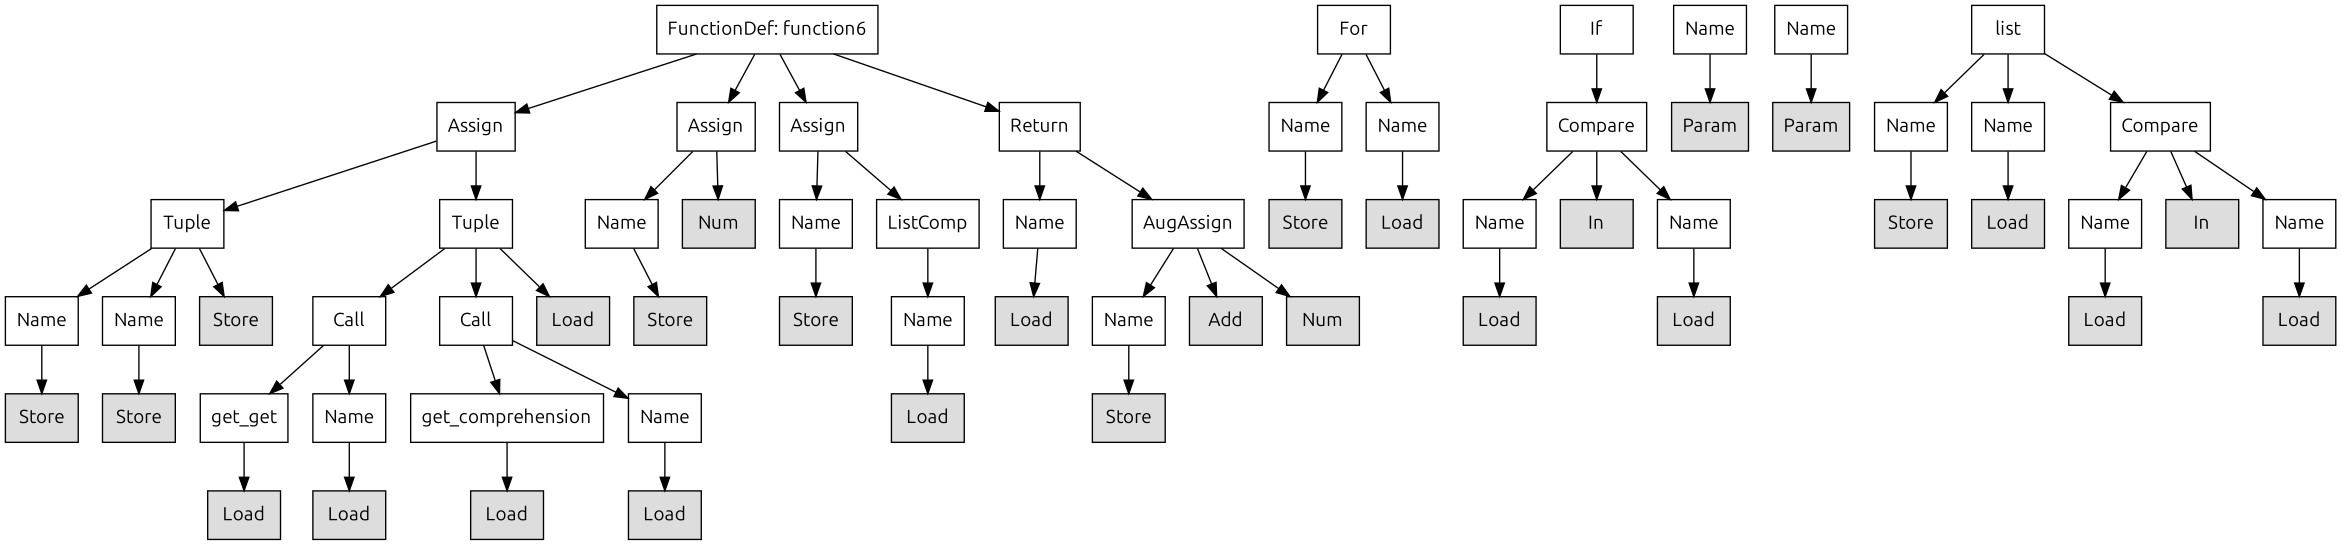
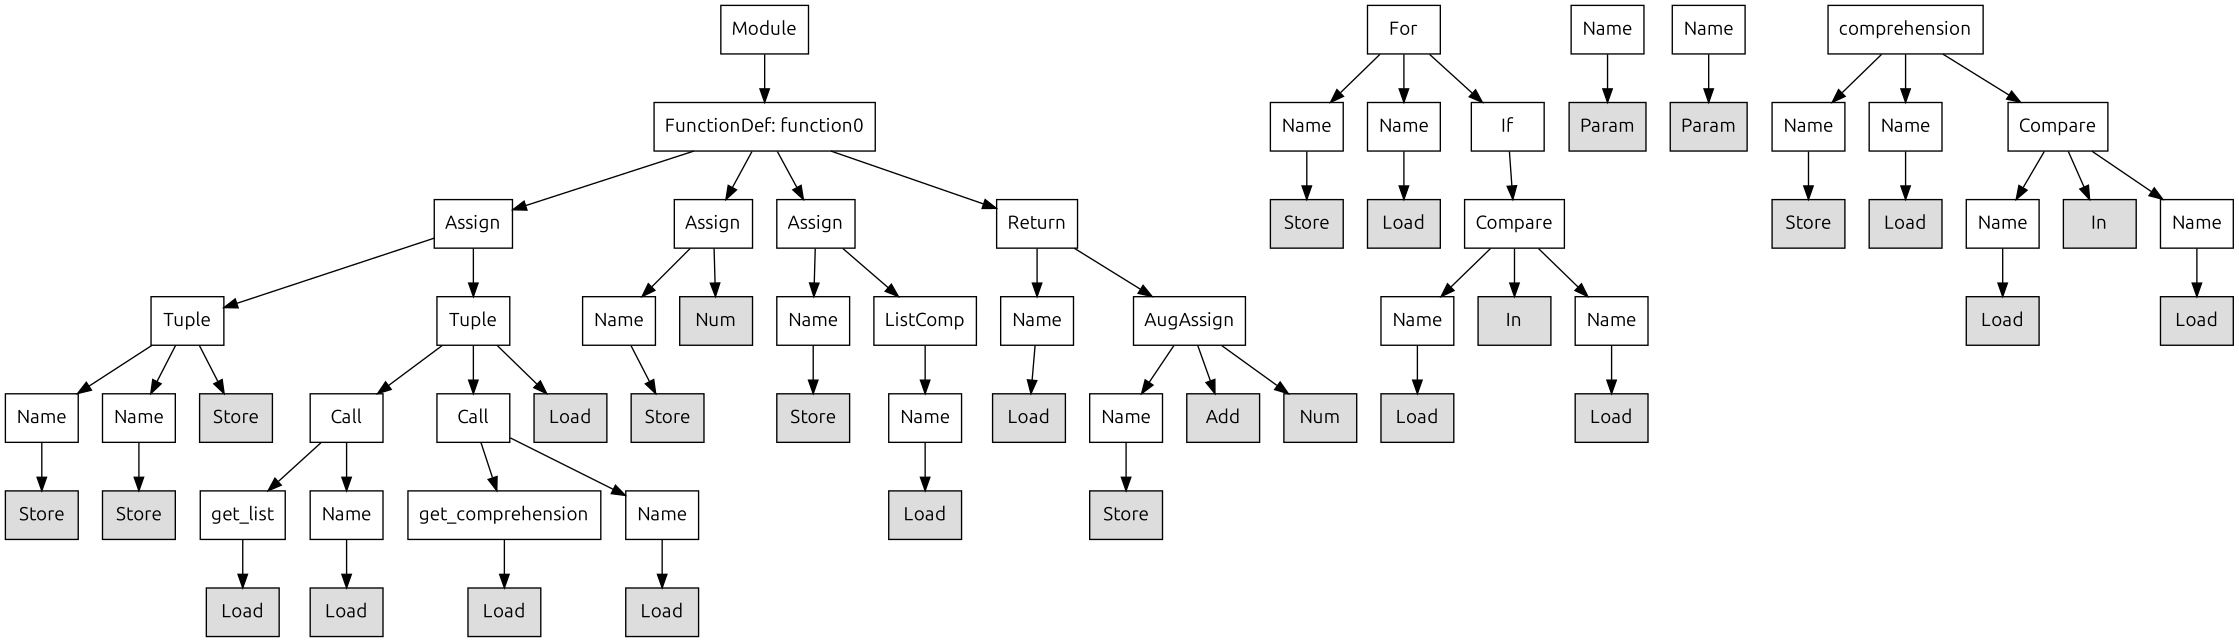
none -> (765, 30)
(767, 30) -> (765, 127)
(2008, 30) -> (1906, 30)
none -> (1451, 74)
(244, 418) -> (243, 515)
